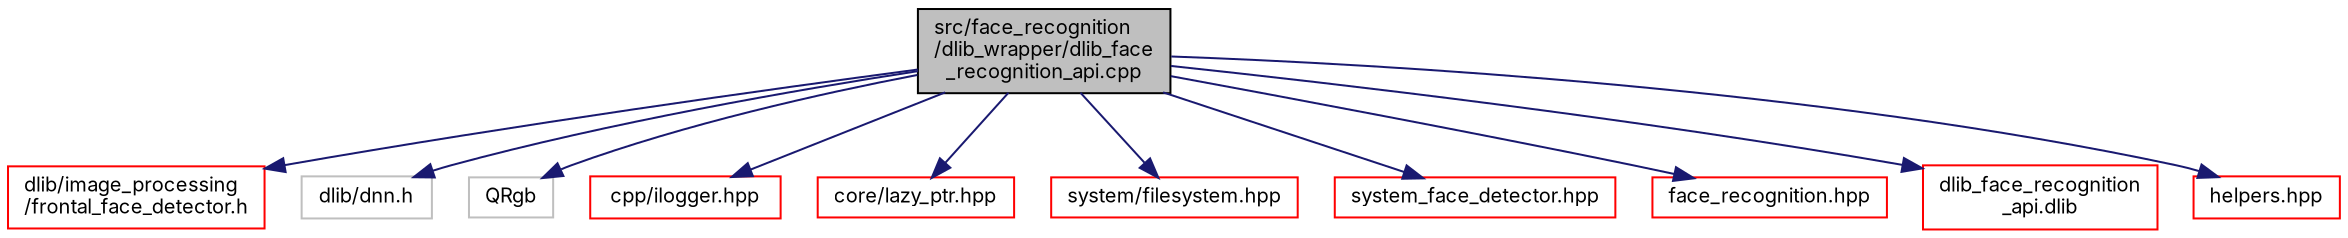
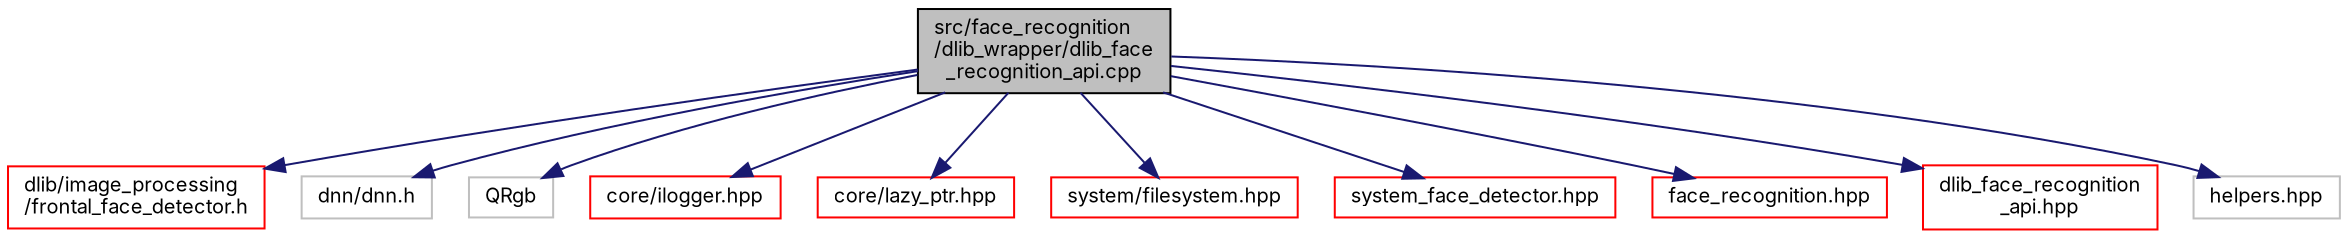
(367, 197) -> (367, 197)
(685, 197) -> (685, 197)
(2040, 197) -> (2040, 197)
(2267, 197) -> (2267, 197)
